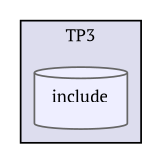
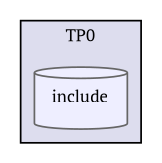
(81, 37) -> (81, 37)
